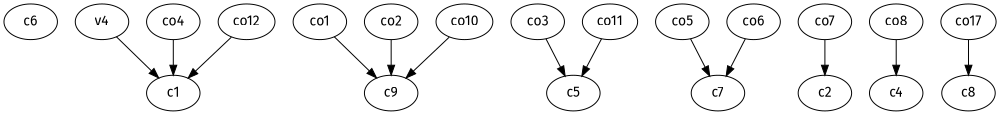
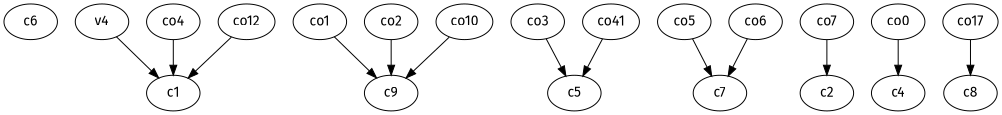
(610, 22) -> (611, 22)
(896, 22) -> (898, 22)
